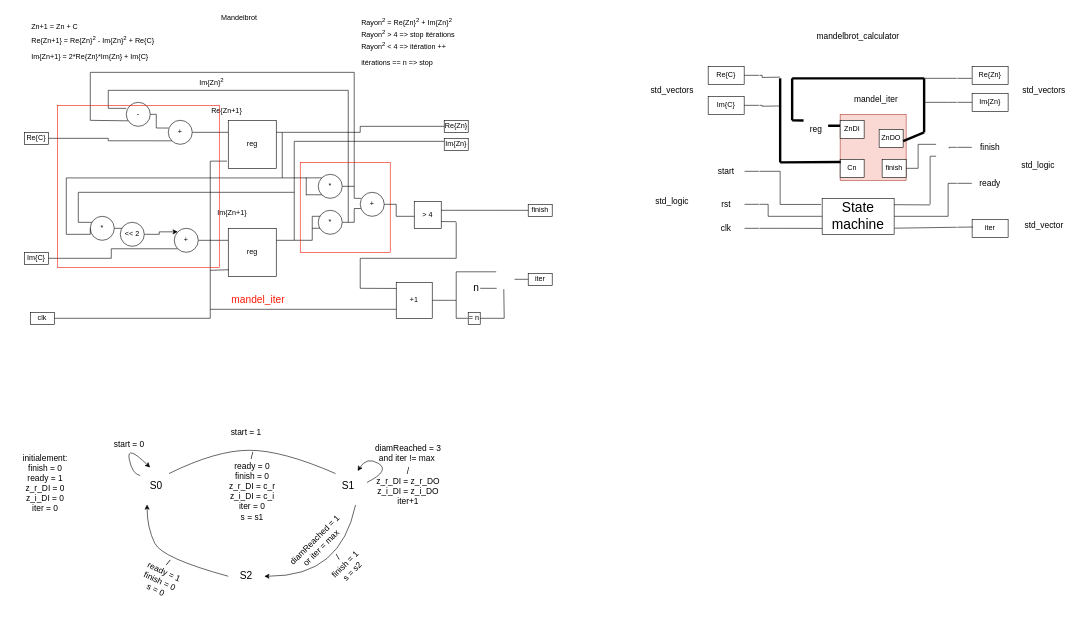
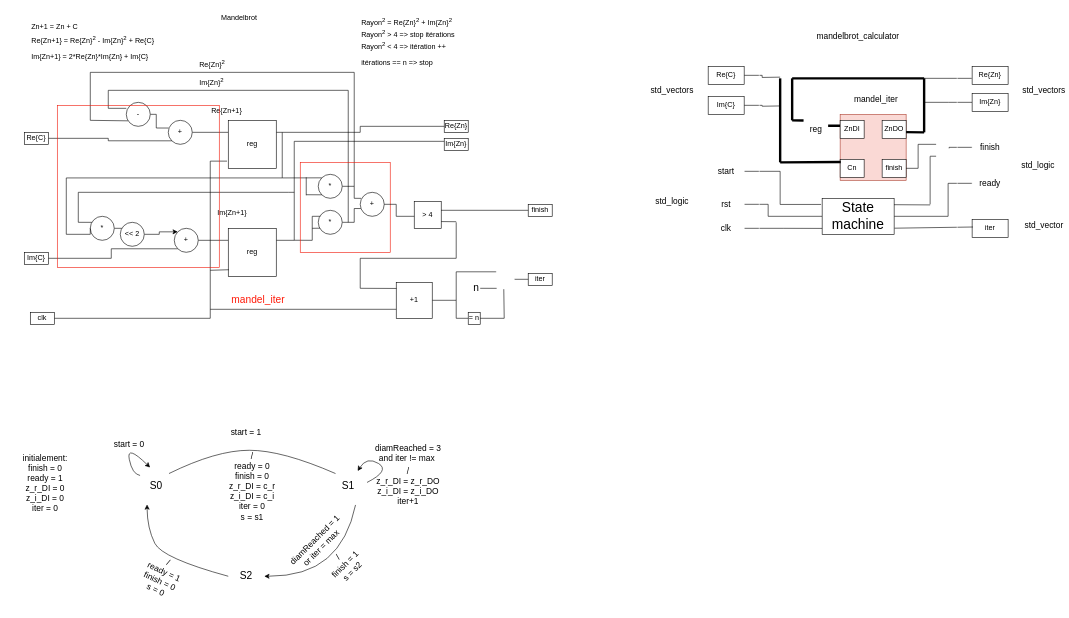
none -> (219, 63)
(891, 138) -> (894, 129)
